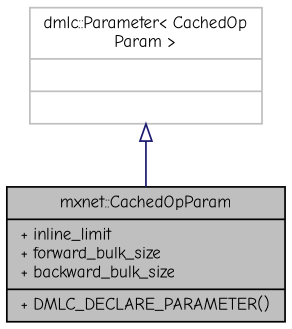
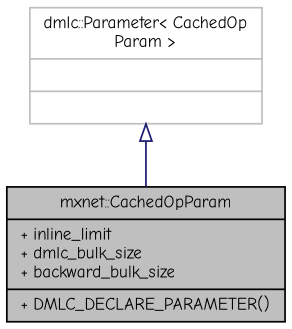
(91, 253) -> (82, 253)
